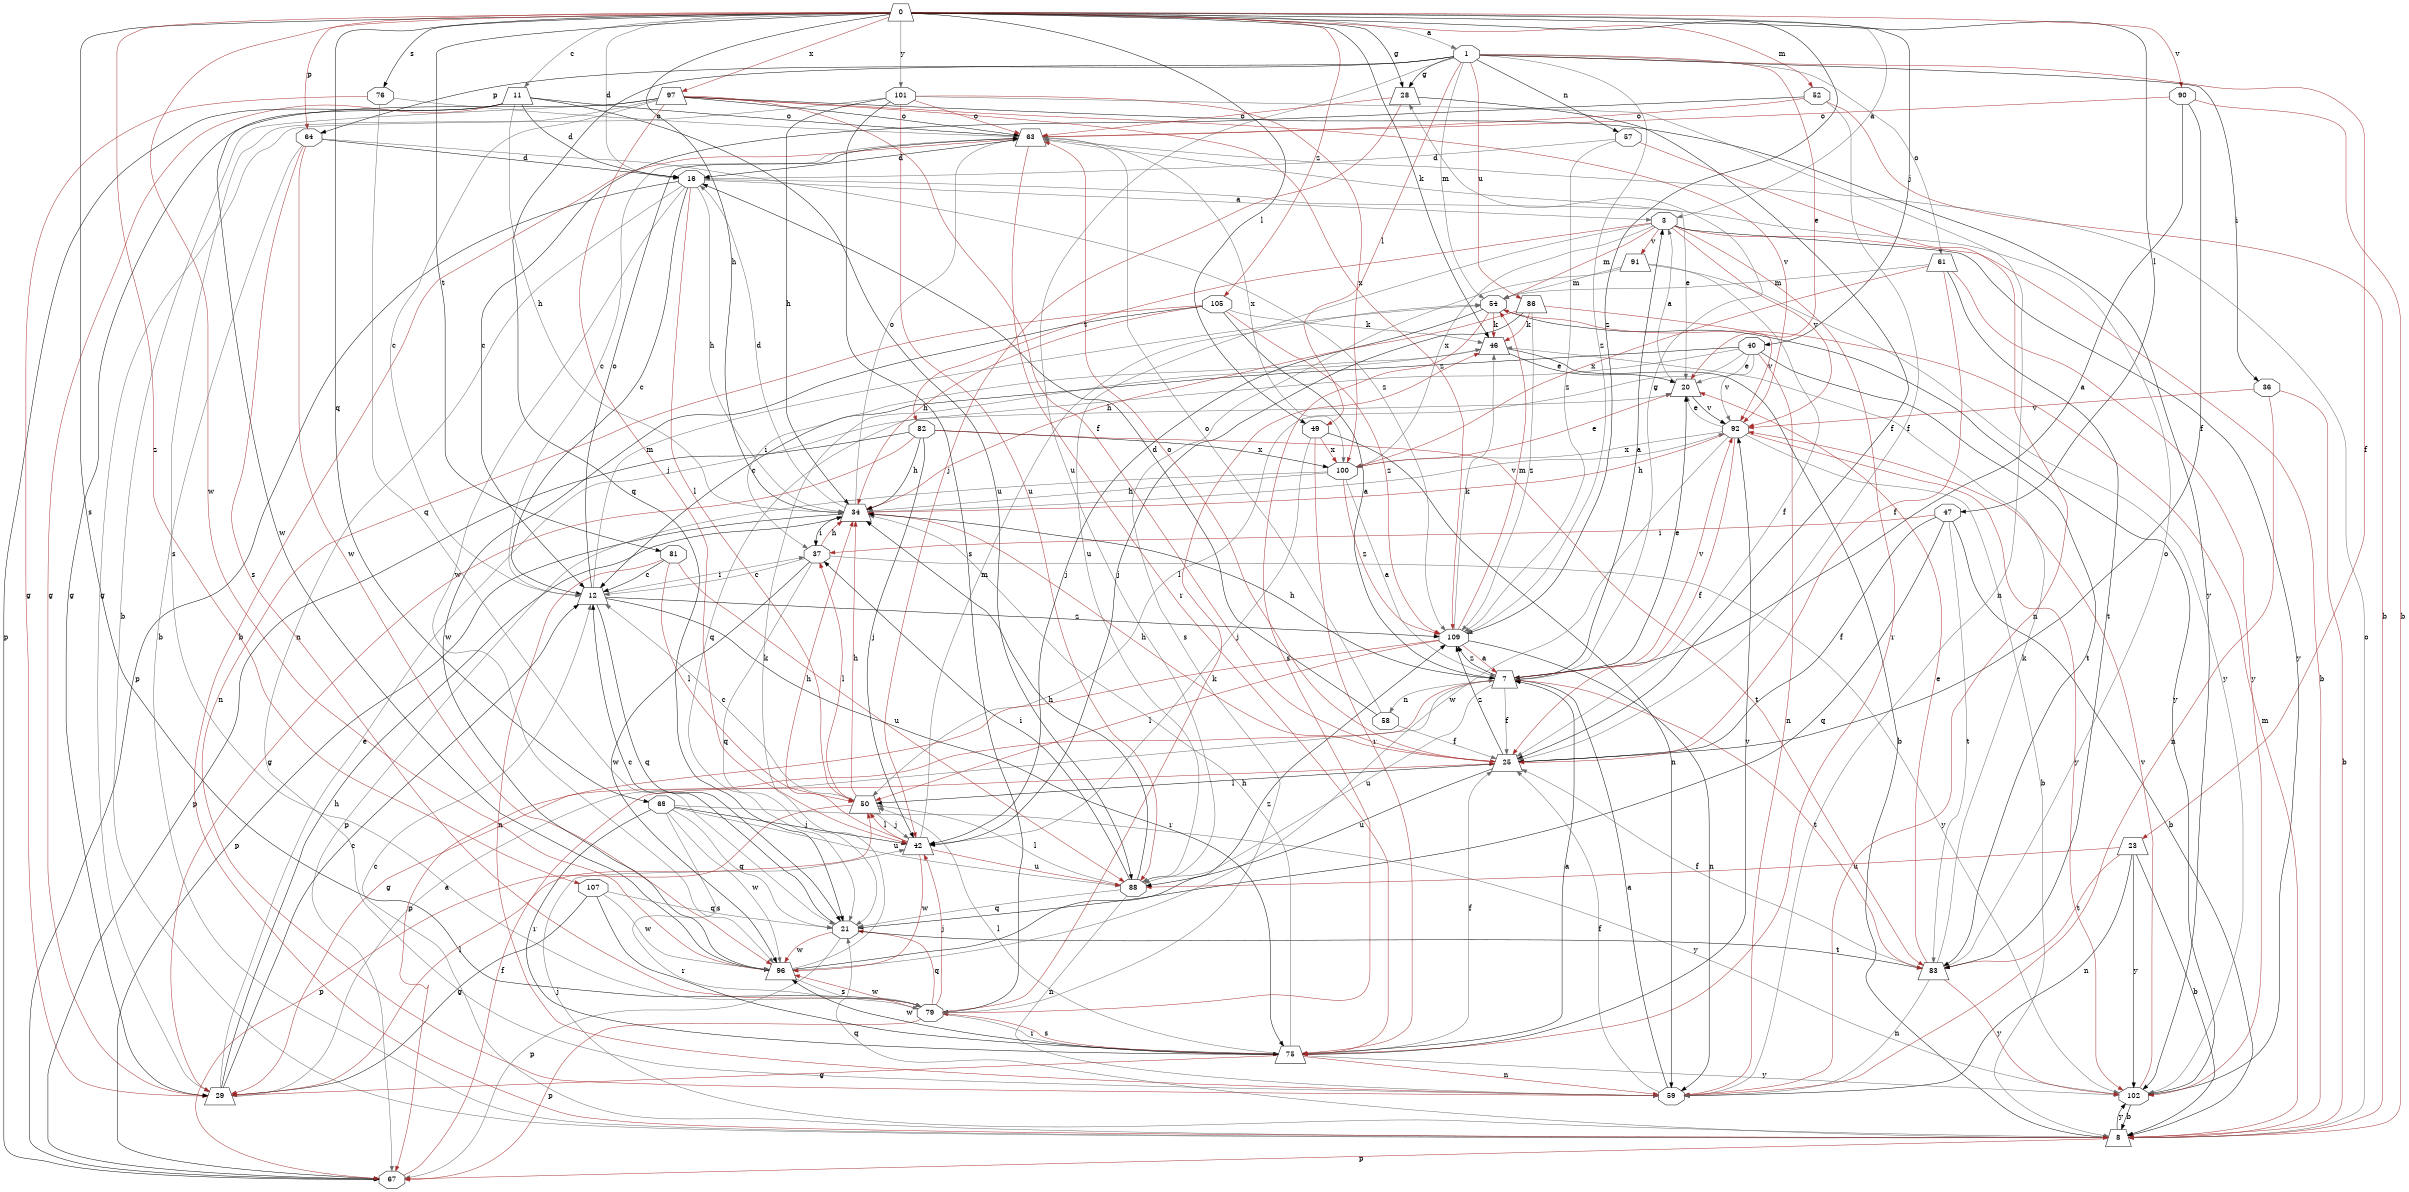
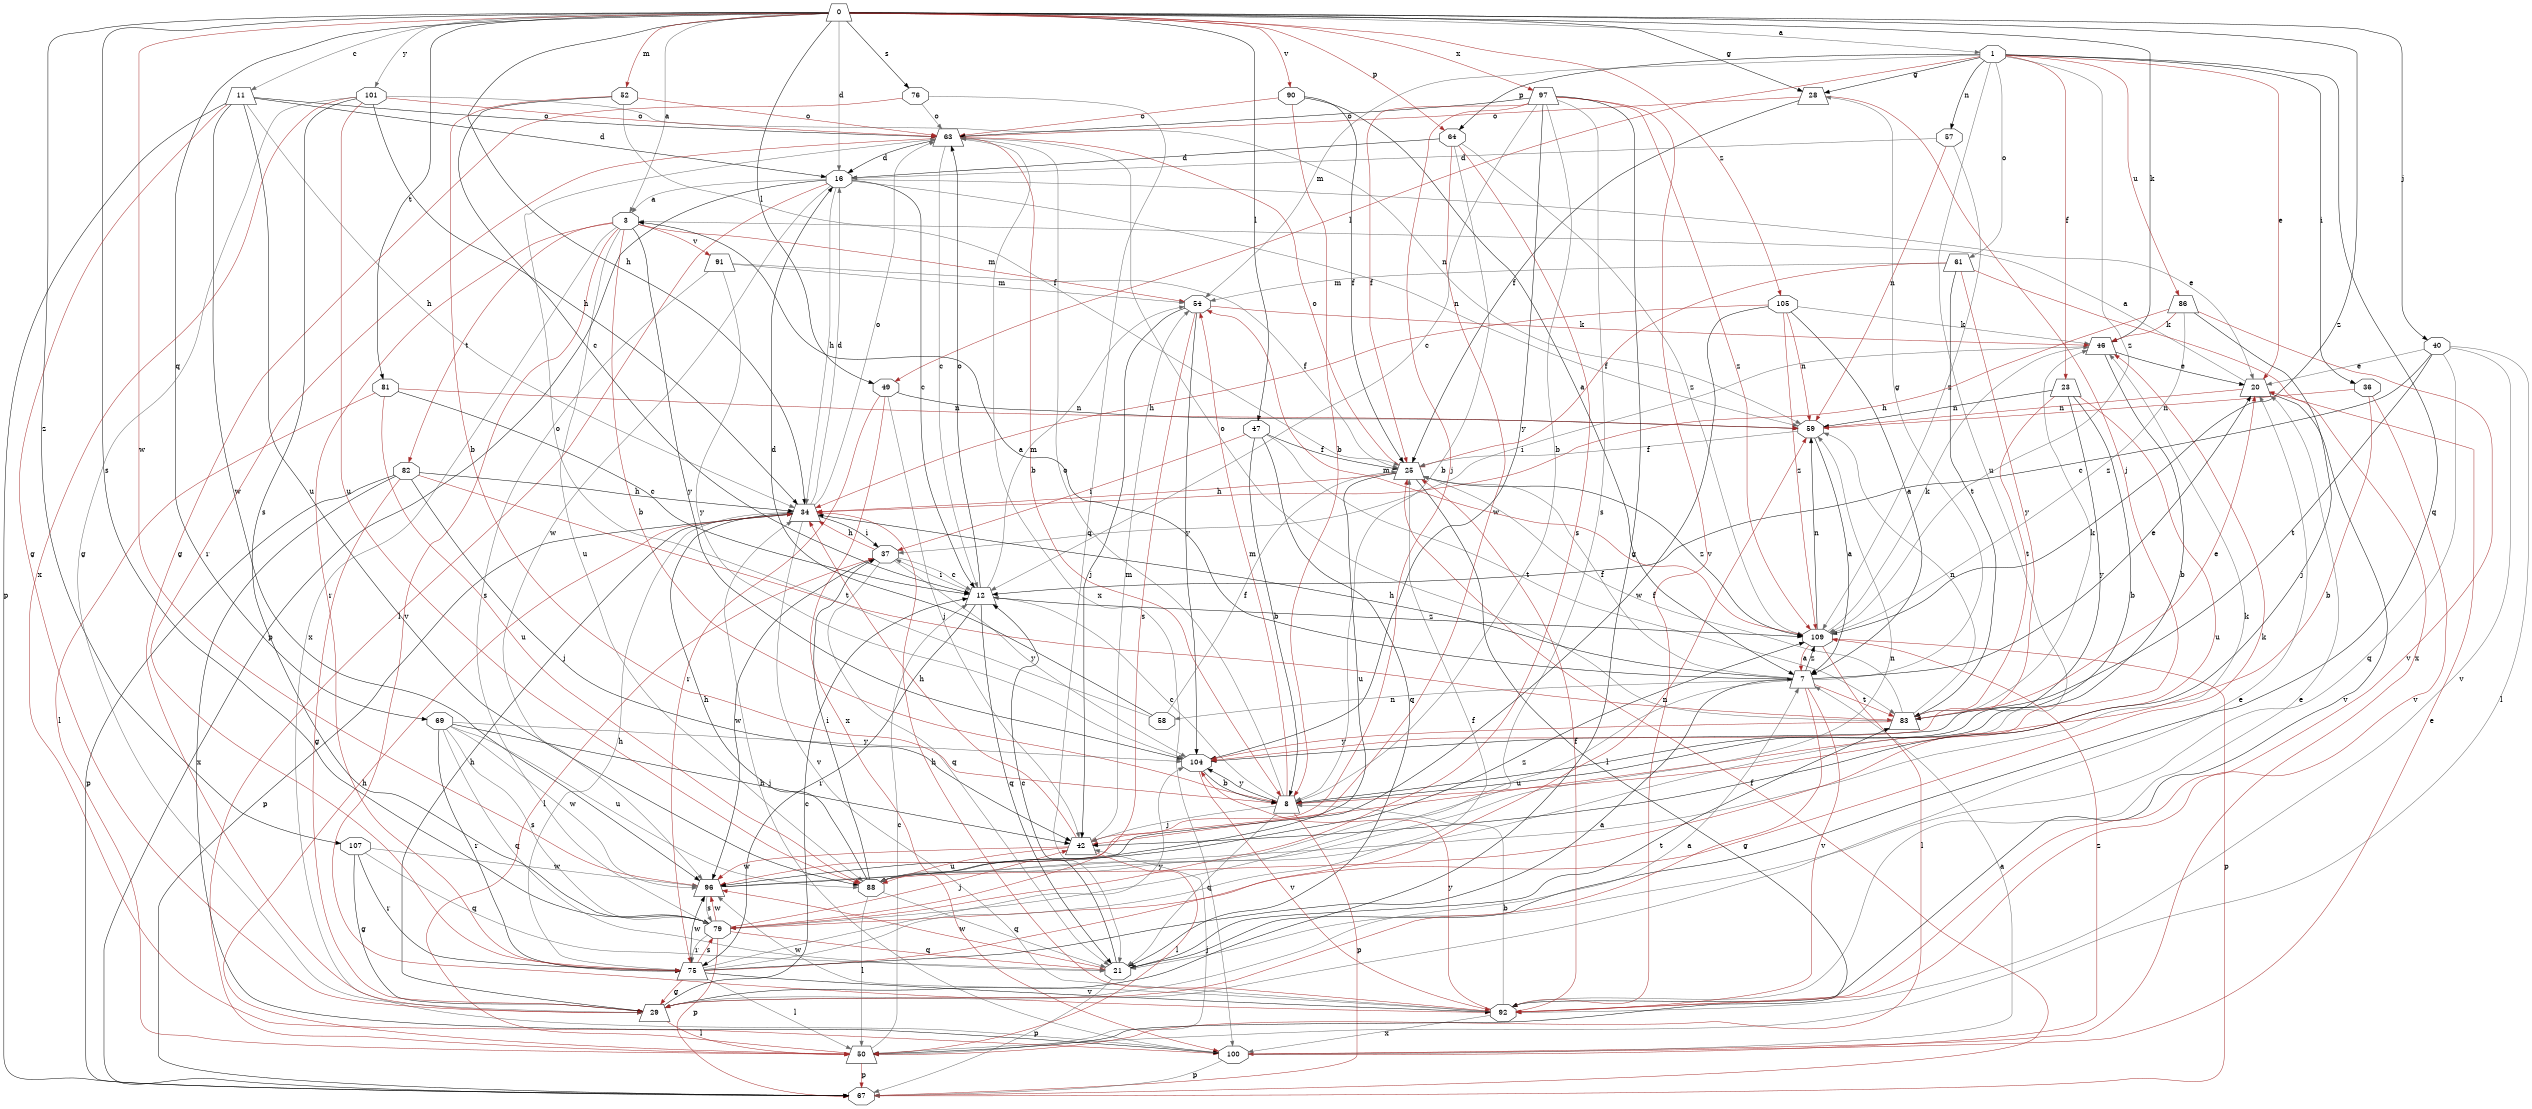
(118, 182) -> (48, 120)
(1785, 722) -> (2036, 408)
(2134, 1096) -> (1196, 763)
